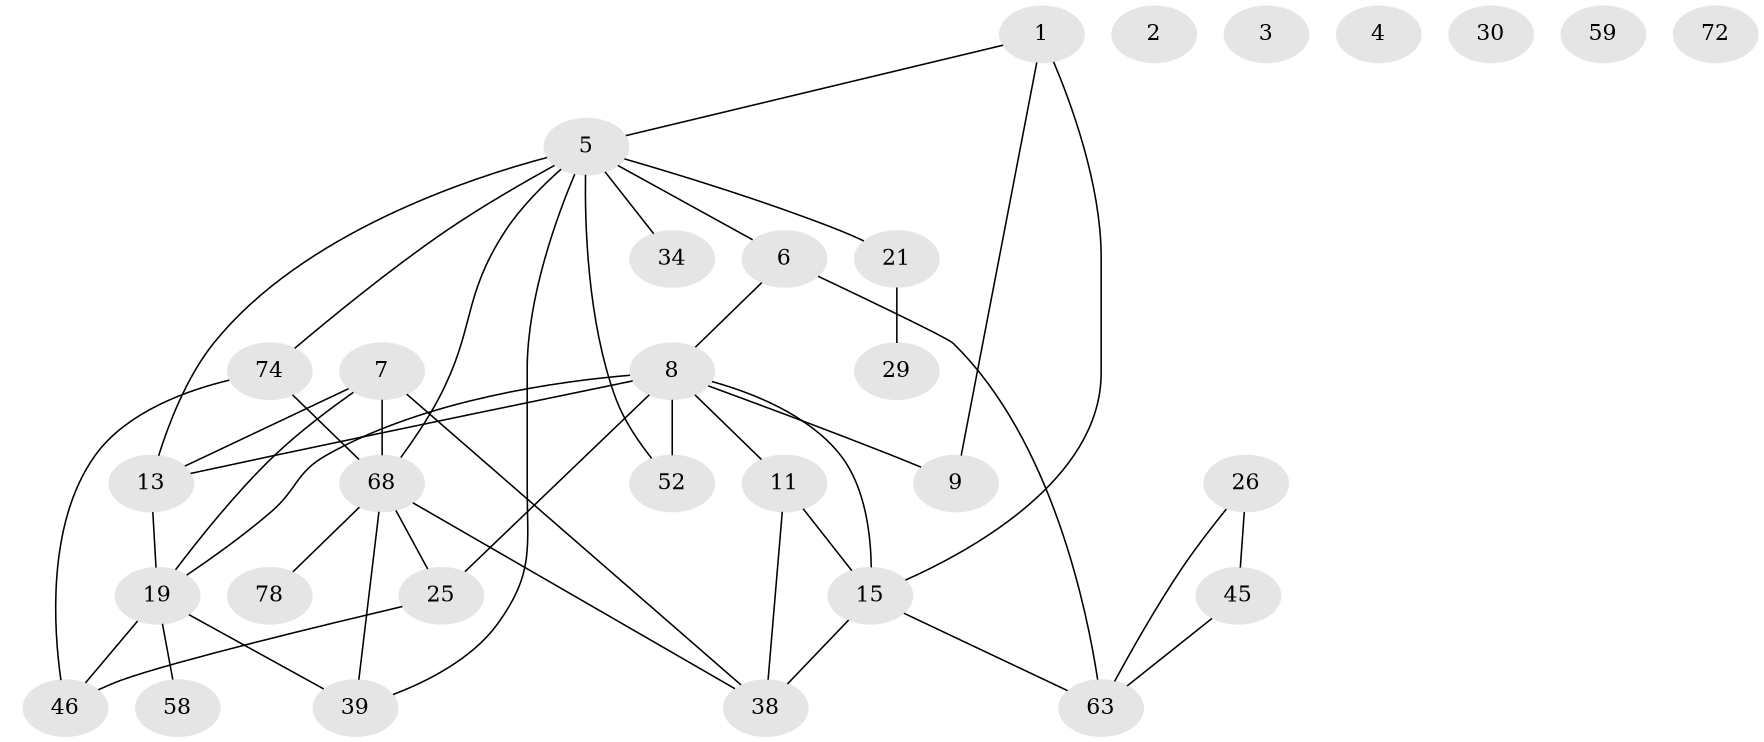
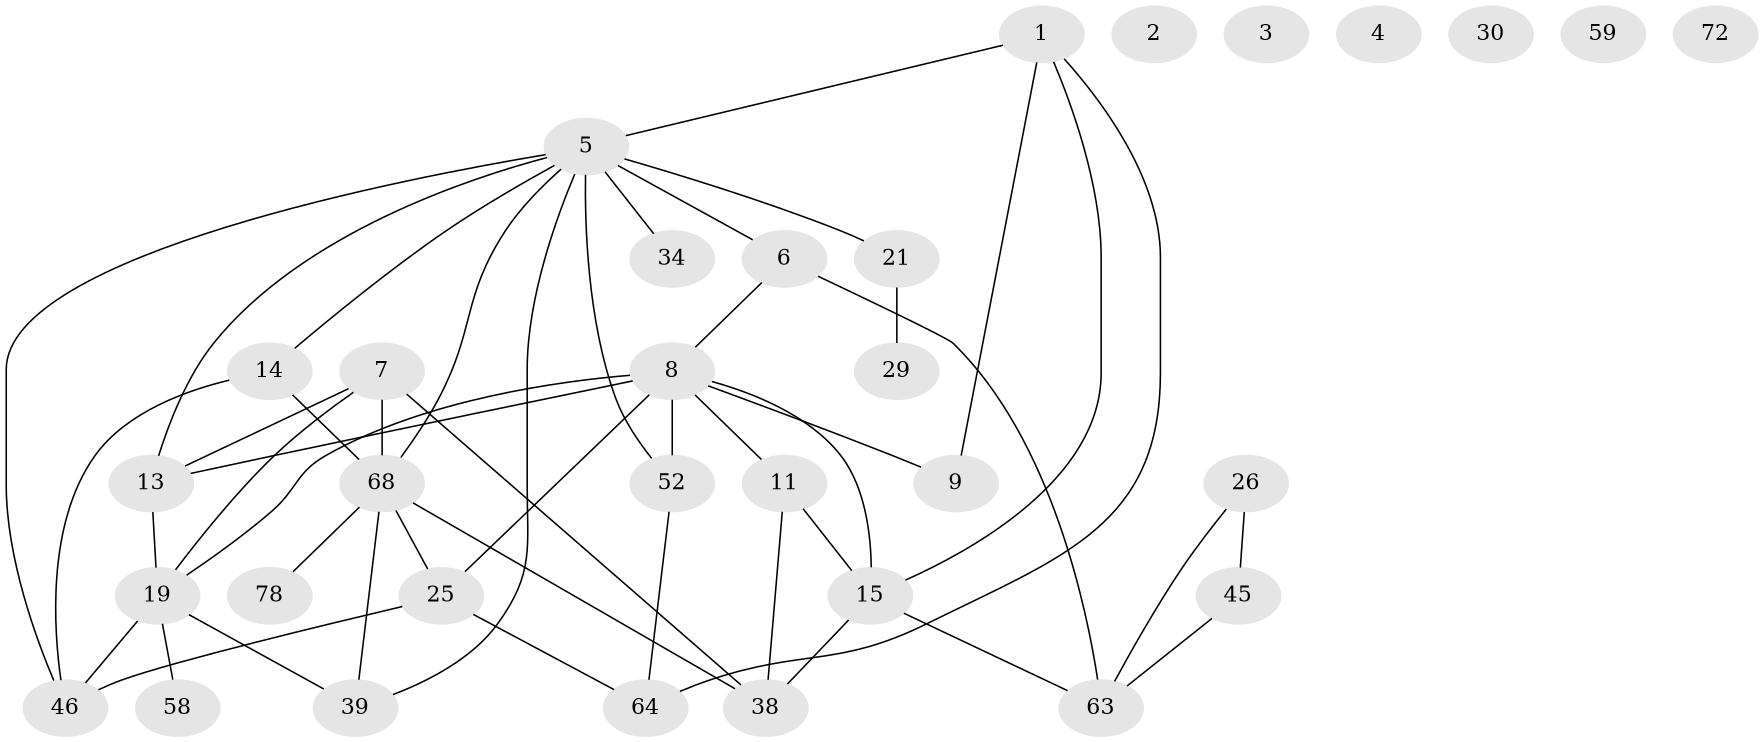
none -> (104, 275)
(270, 371) -> (270, 371)
none -> (646, 708)
